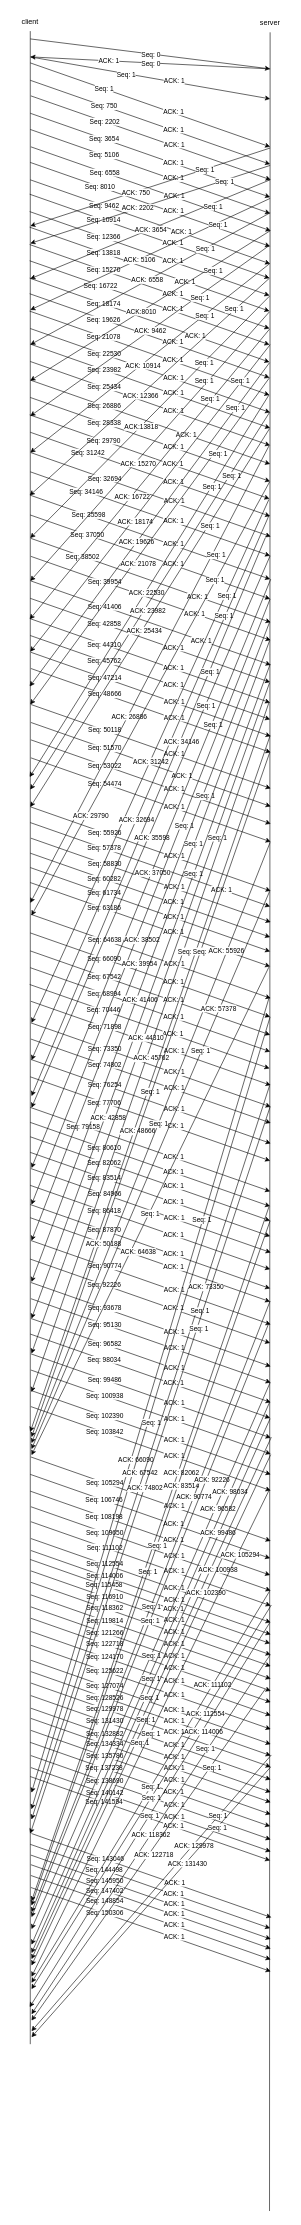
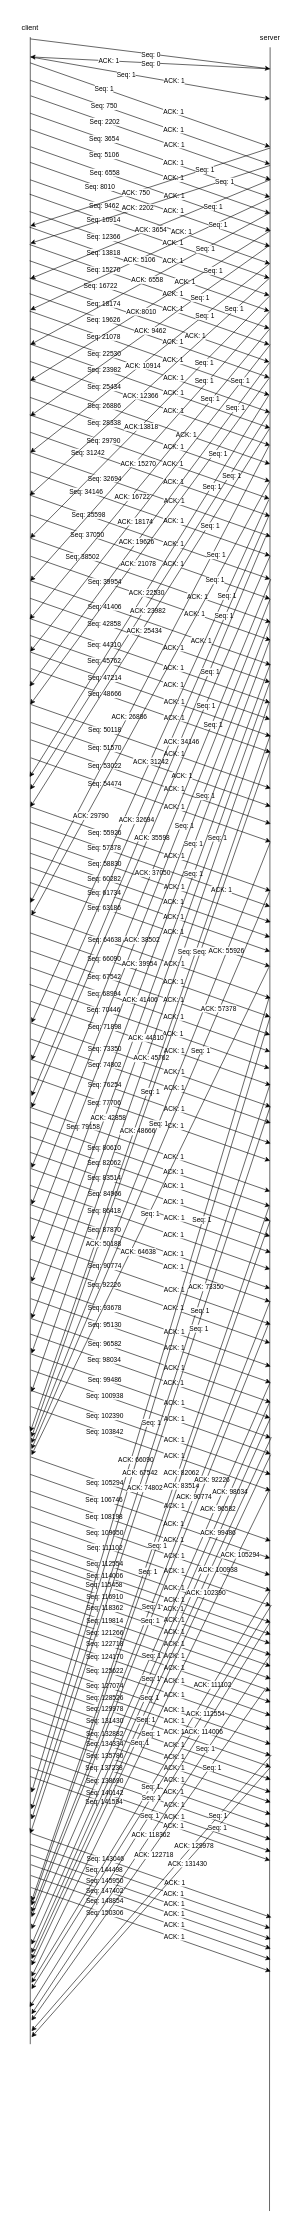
(30, 21) -> (30, 27)
(270, 23) -> (270, 38)
